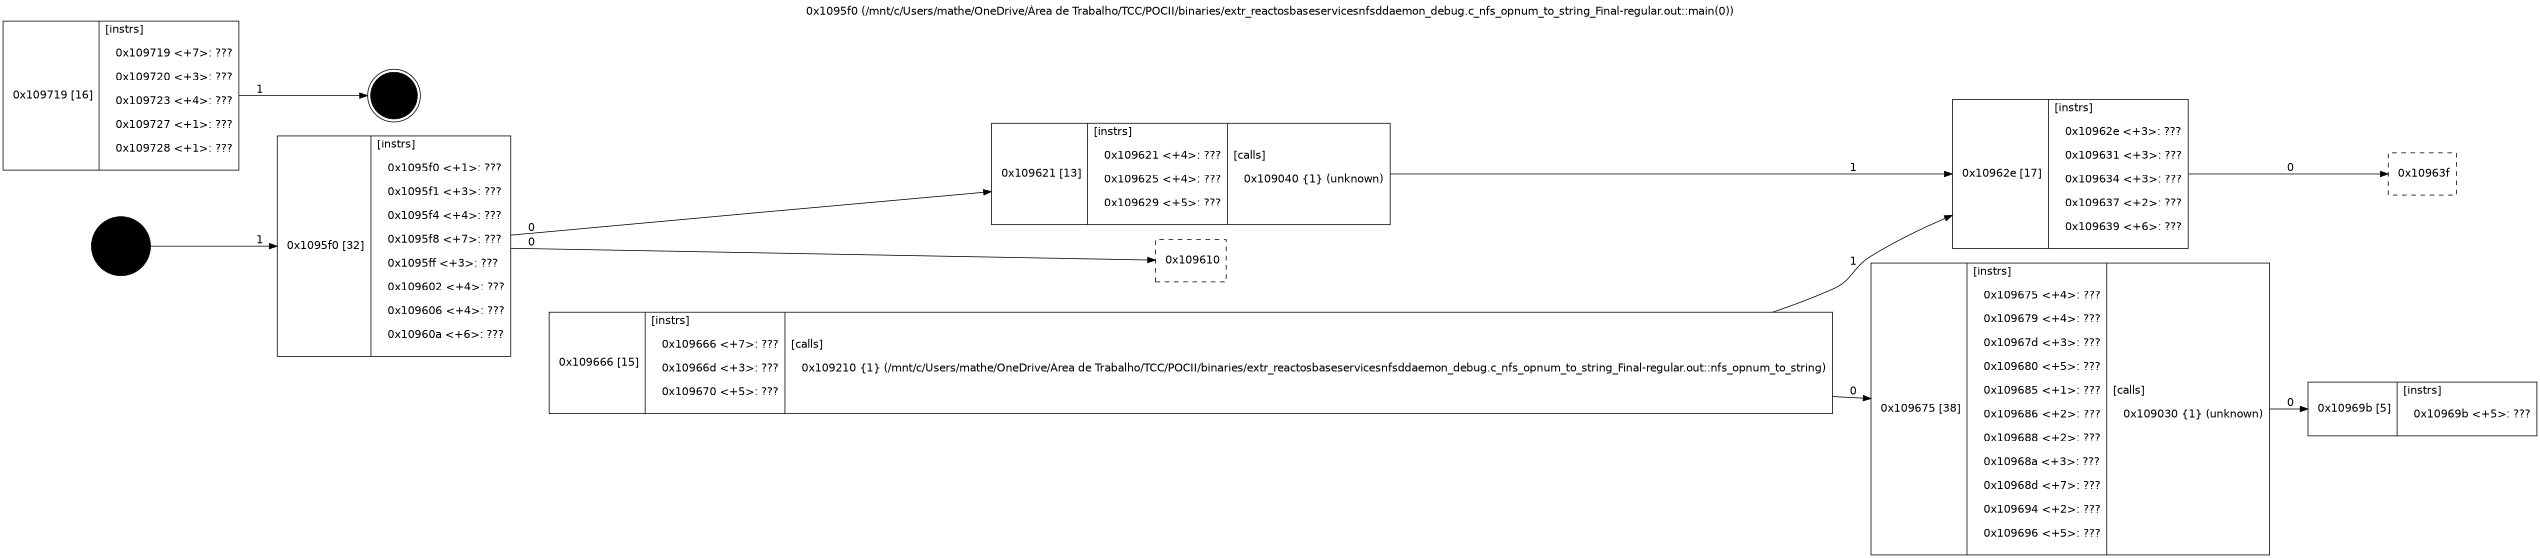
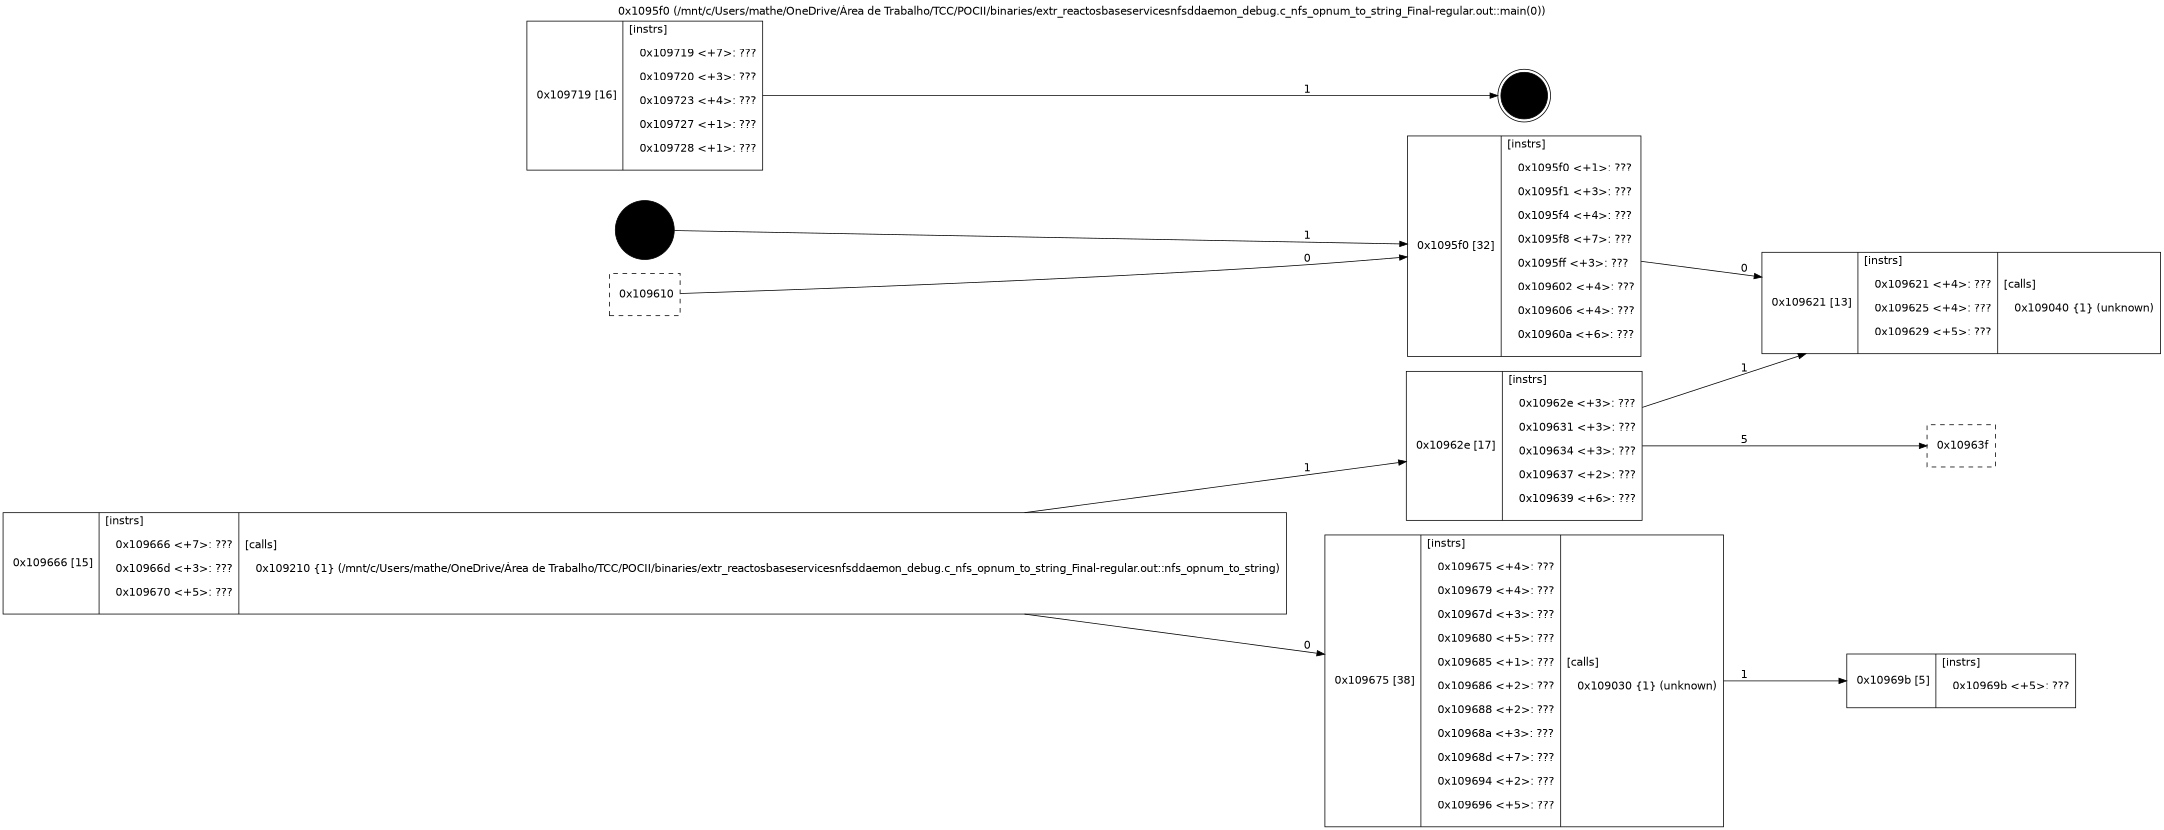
(2289, 168) -> (1743, 440)
(1667, 174) -> (1720, 382)
(829, 254) -> (1040, 279)
(2289, 403) -> (1743, 675)
